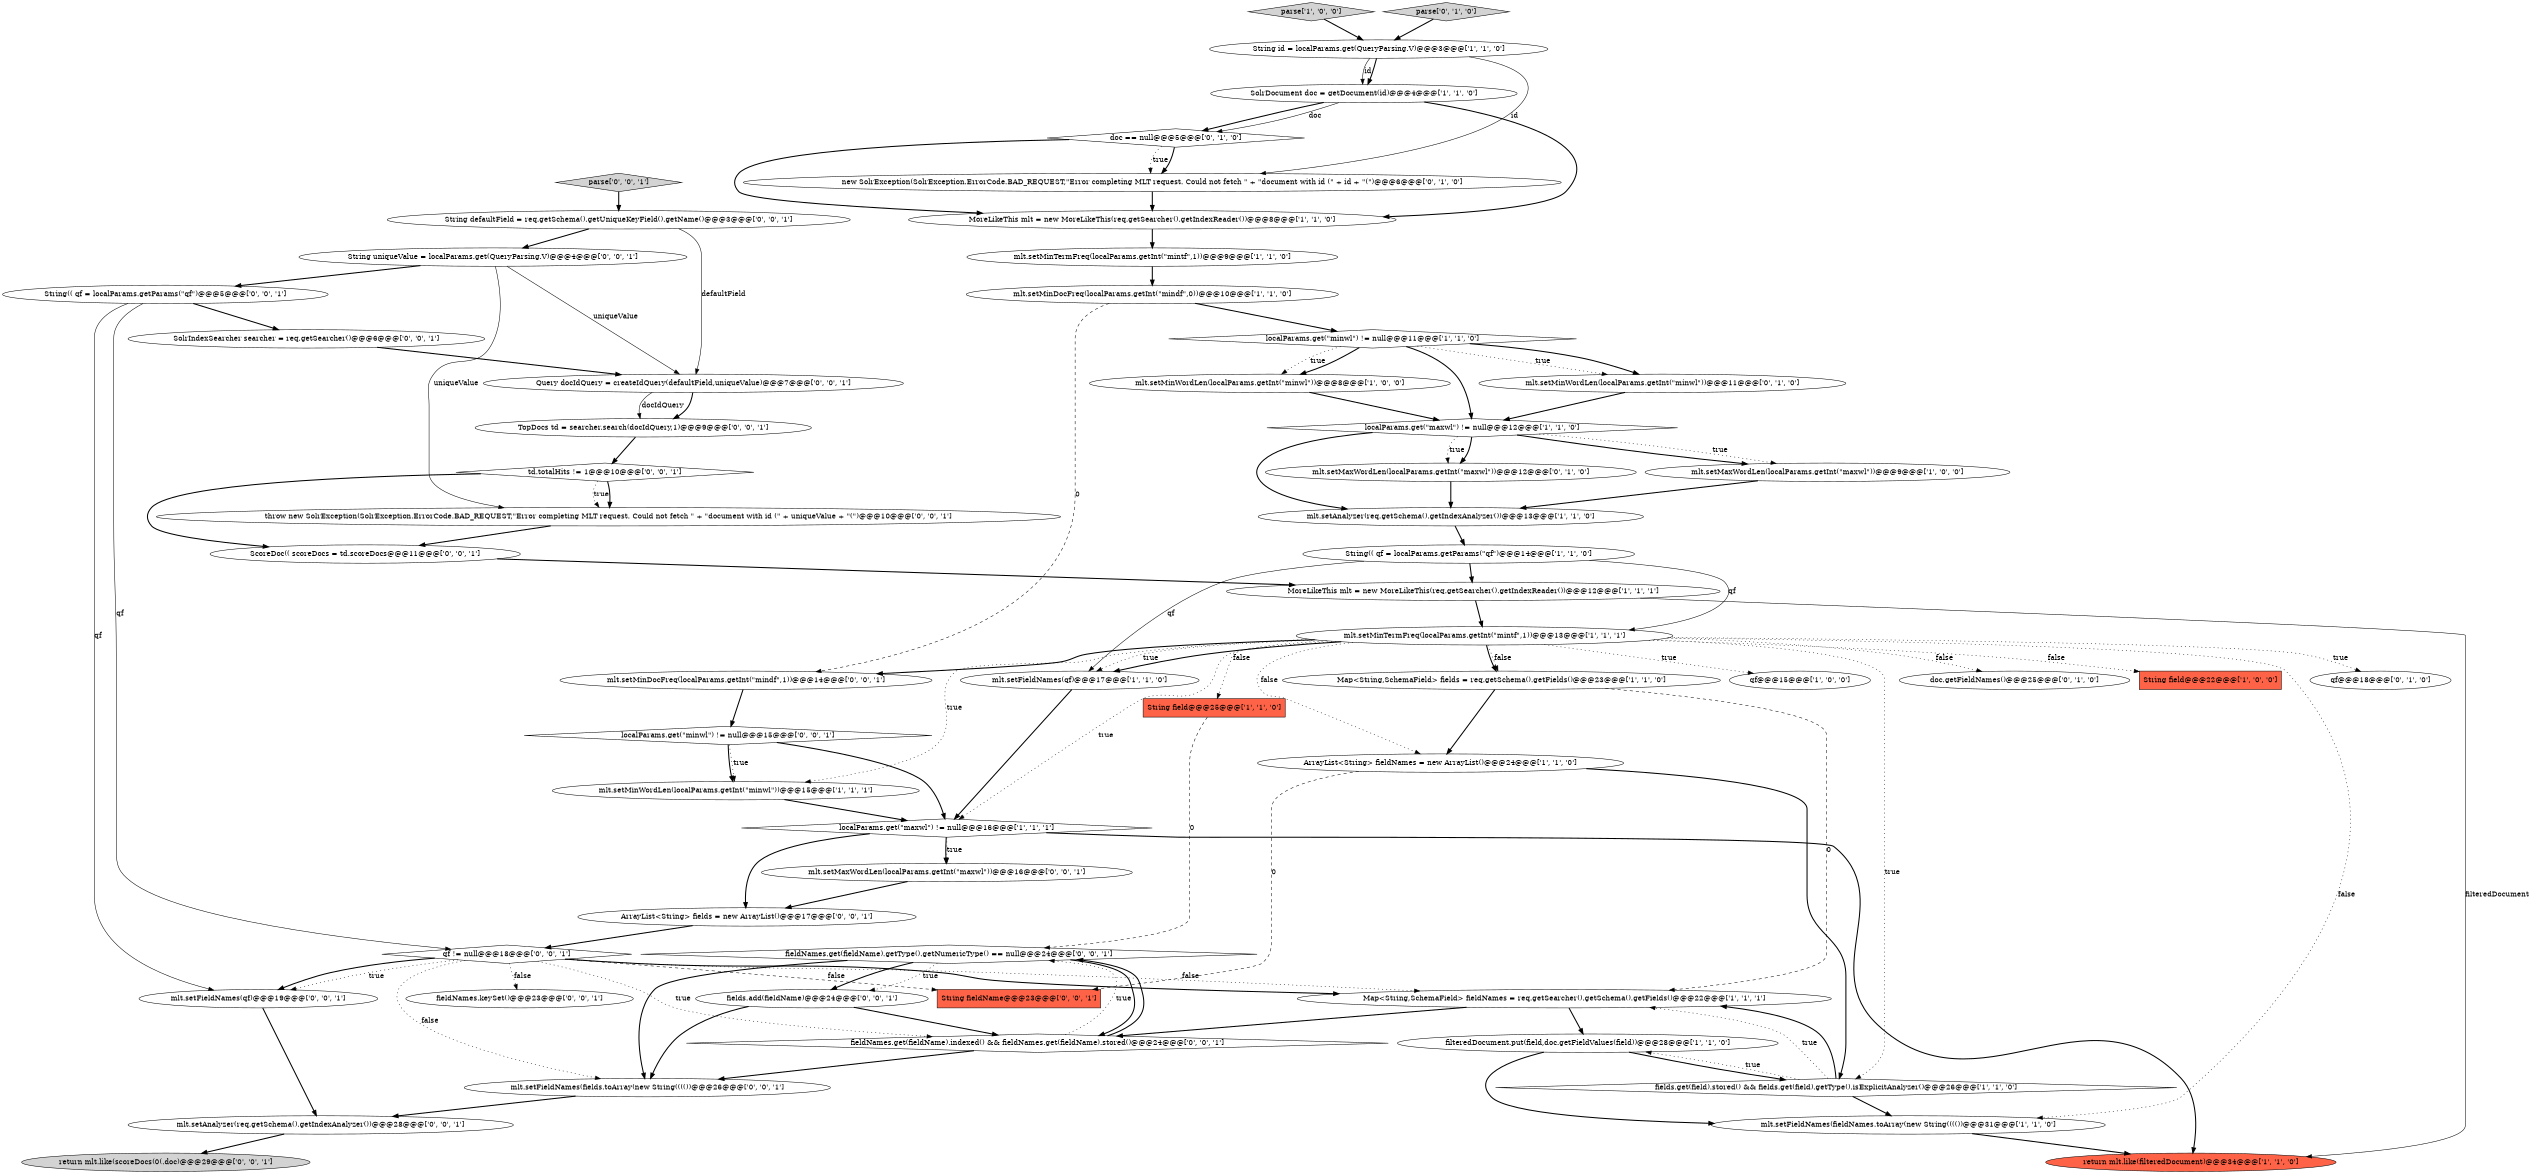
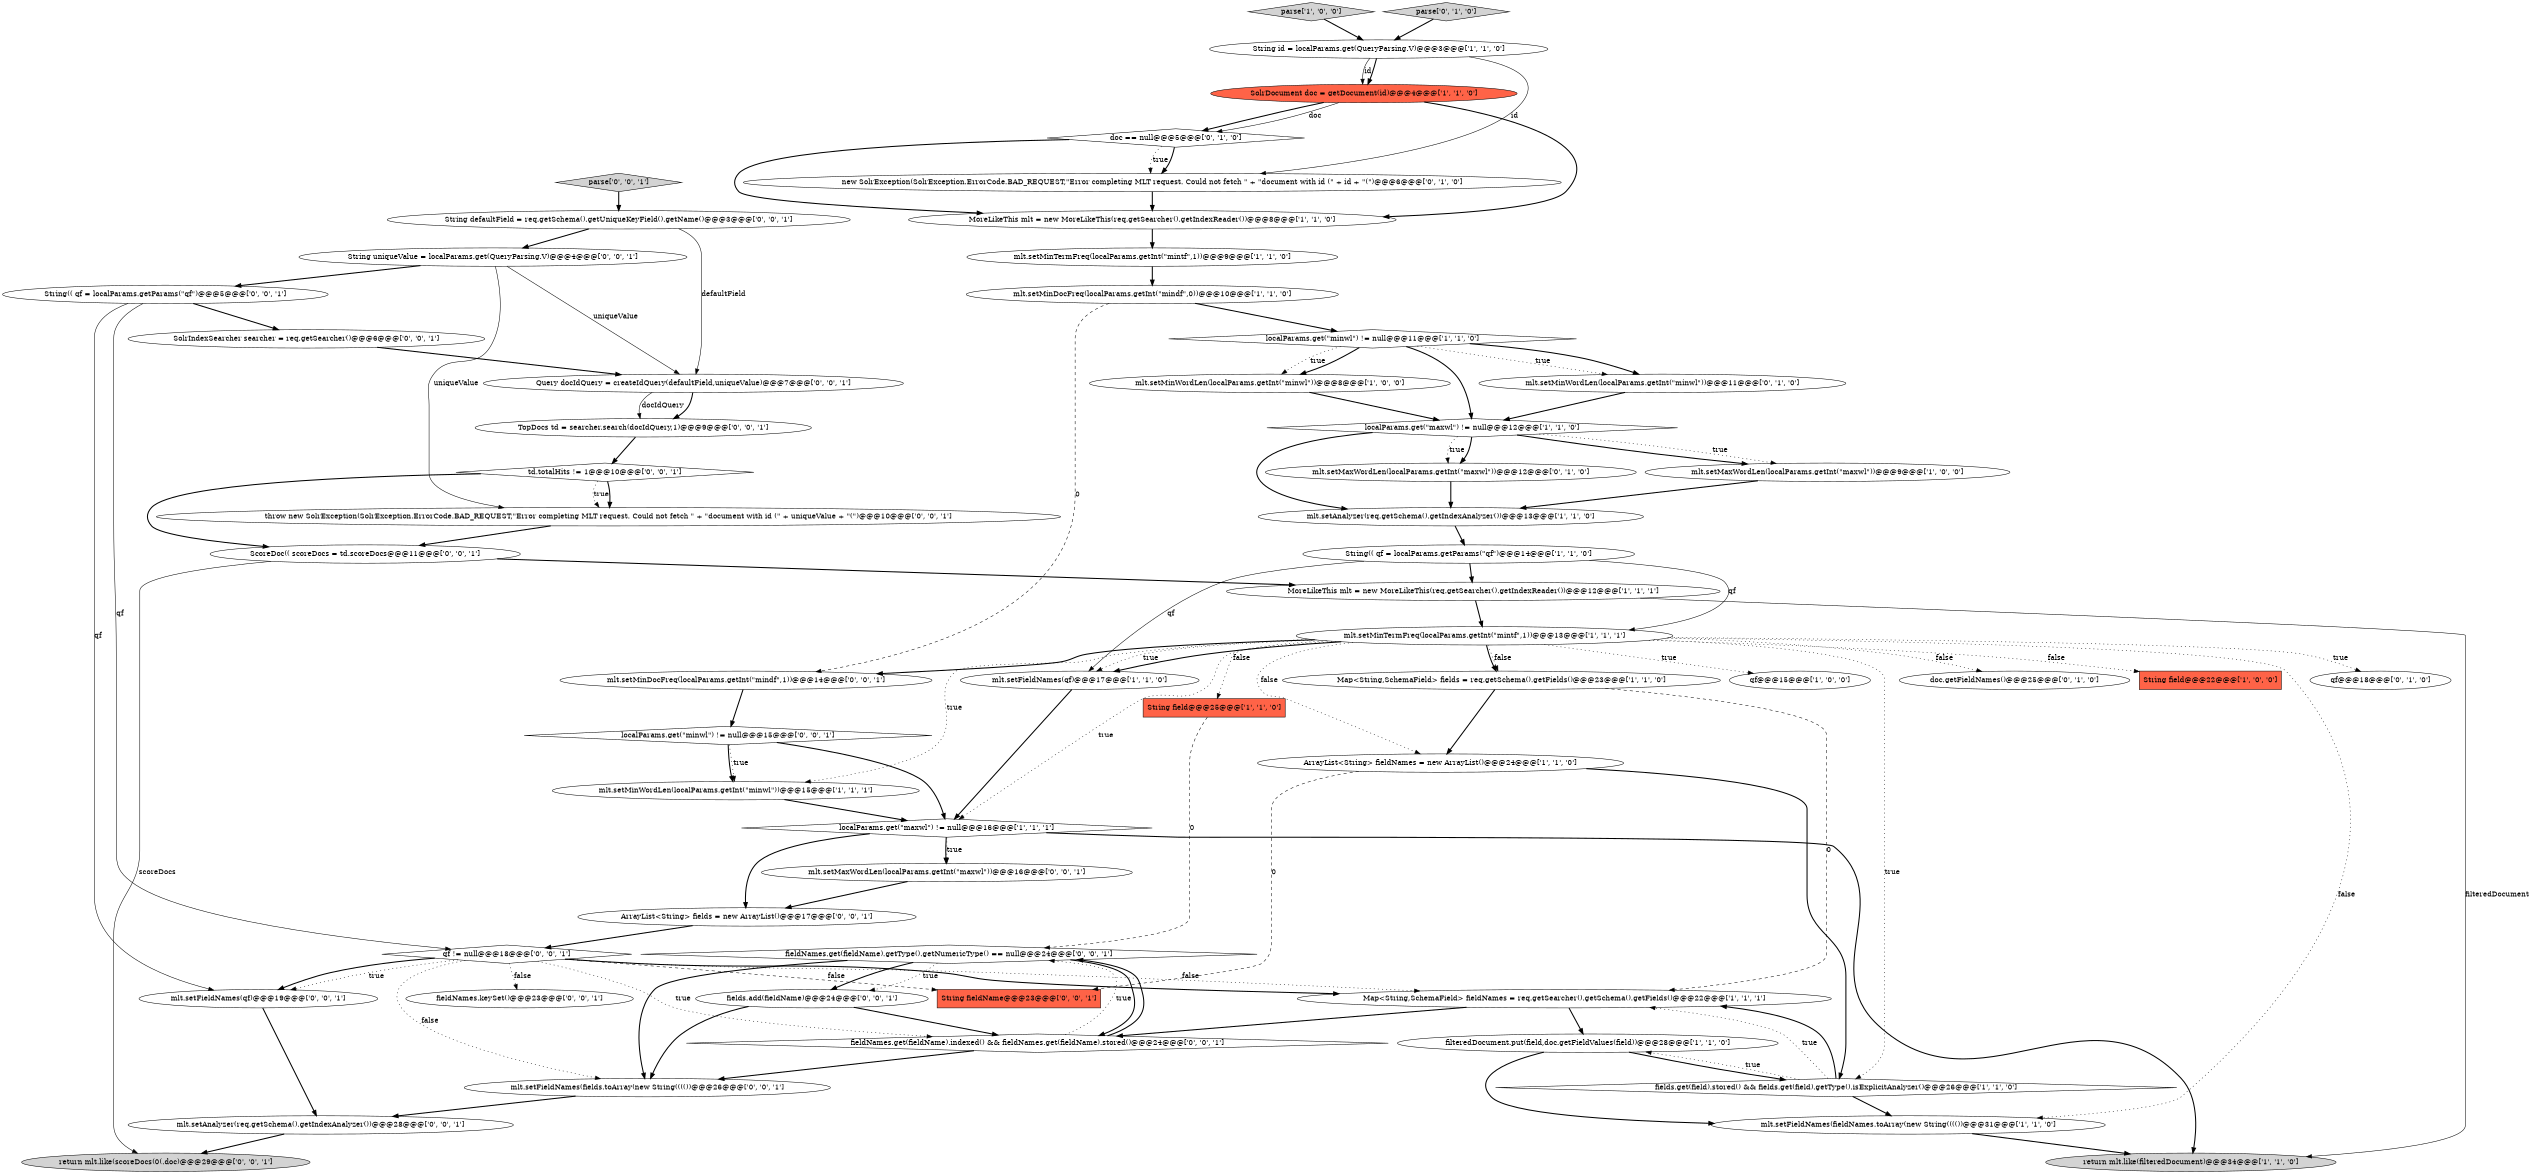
(1364, 94) -> (1364, 94)
none -> (140, 809)
(2191, 1162) -> (2191, 1162)
